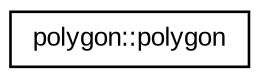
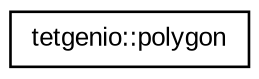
(130, 39) -> (130, 39)
